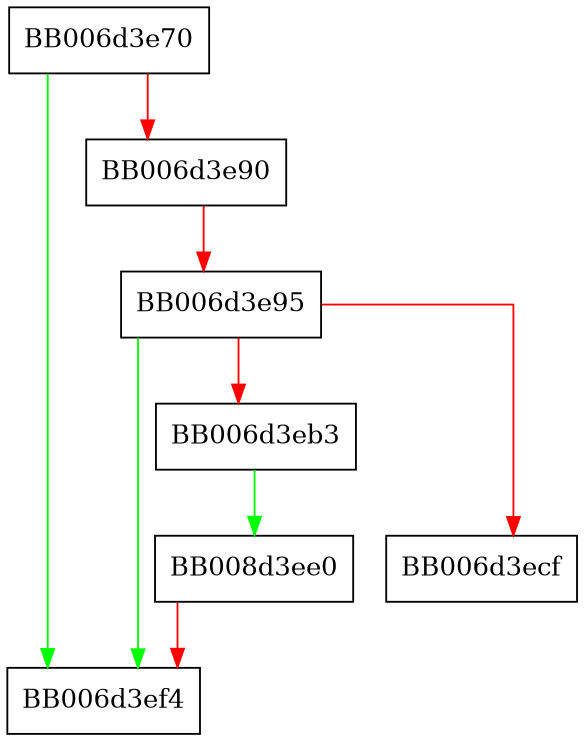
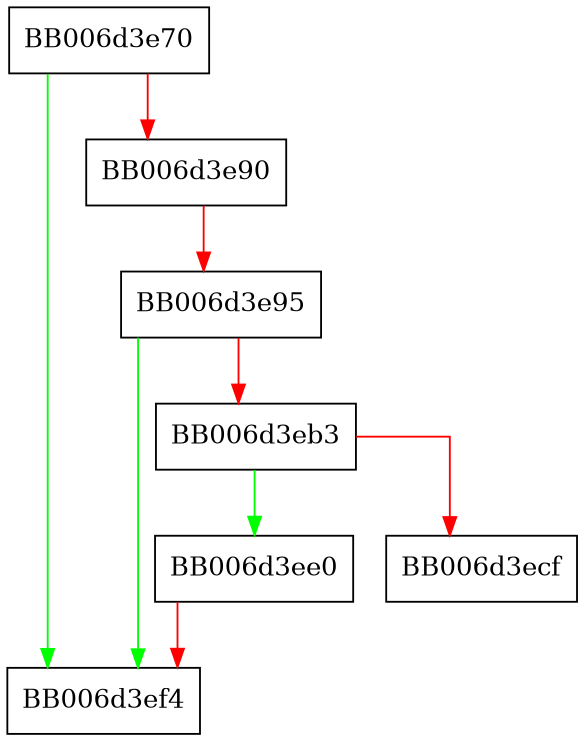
(513, 315) -> (443, 437)
(254, 569) -> (254, 569)
